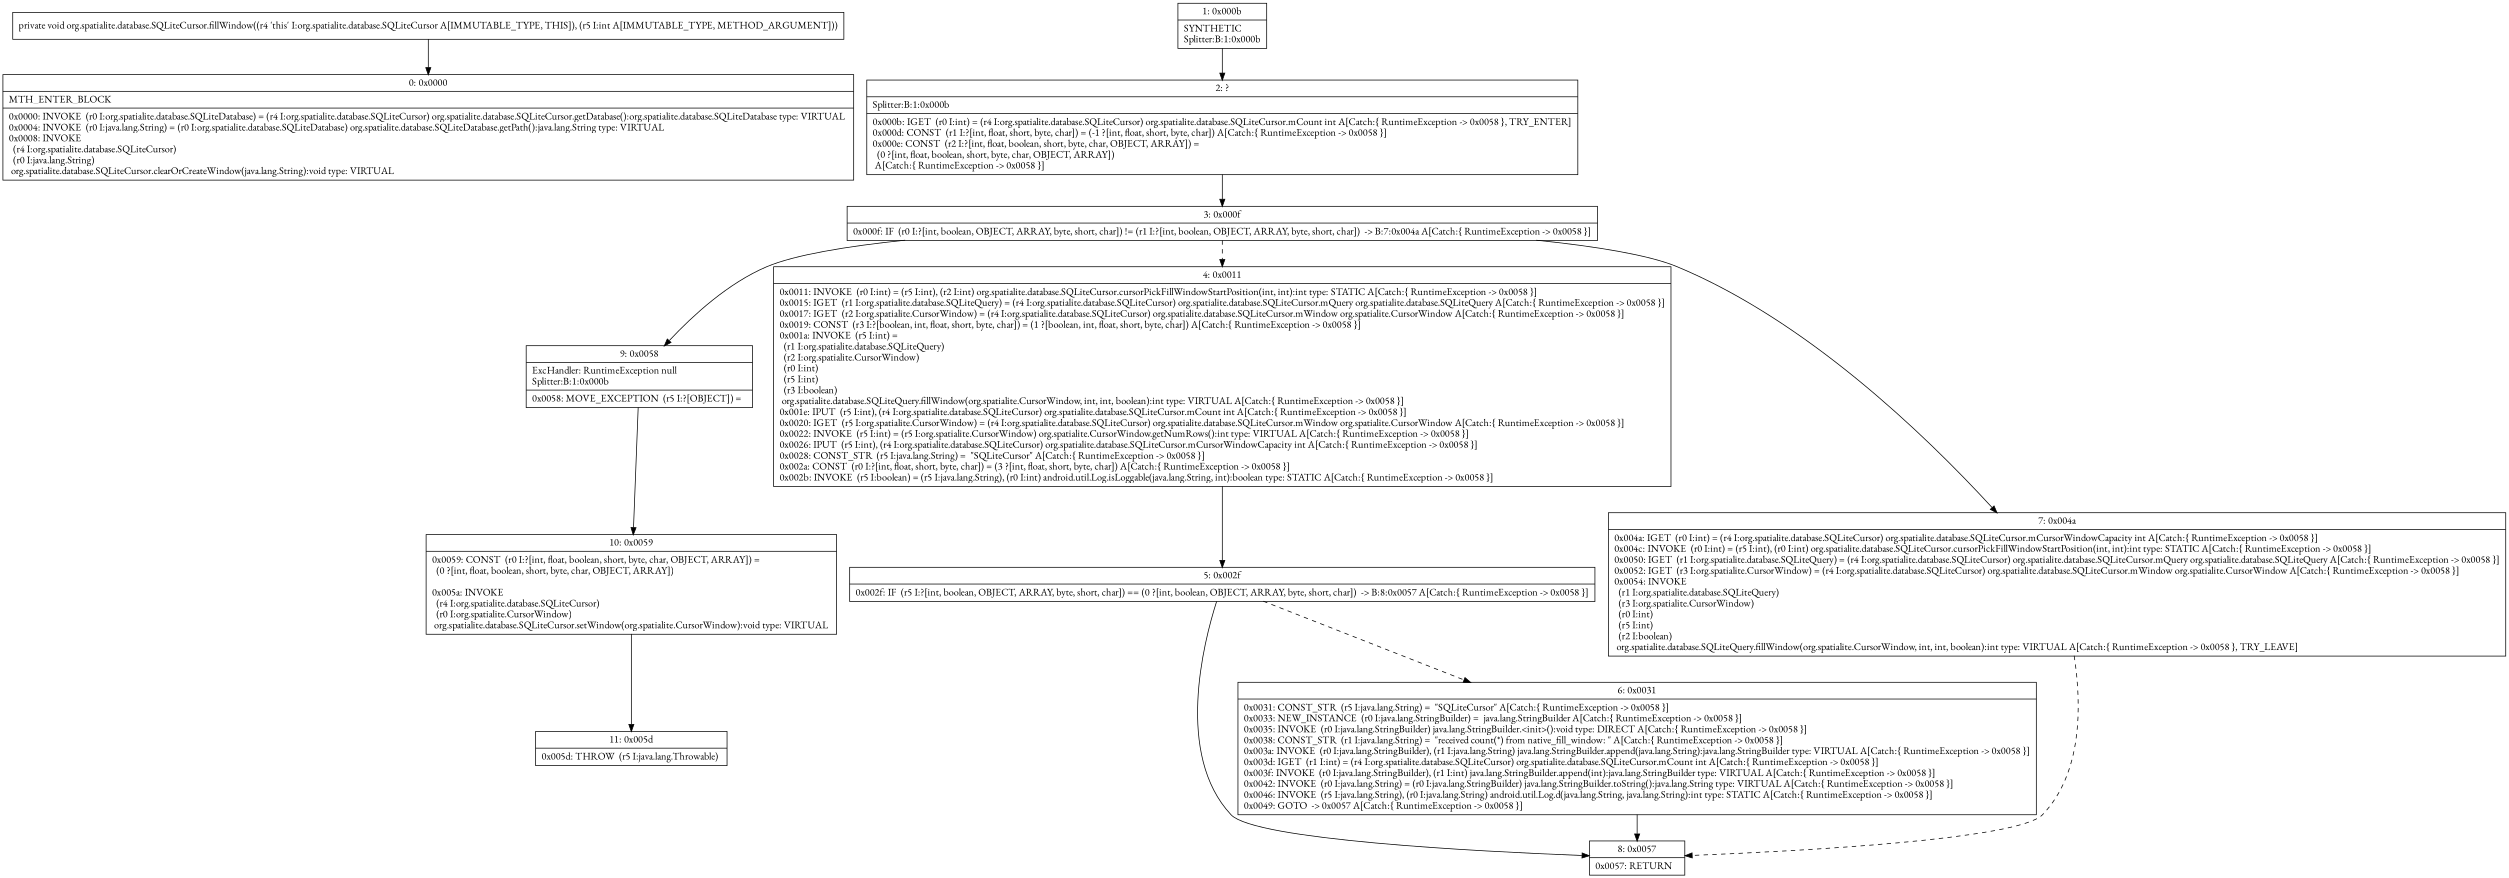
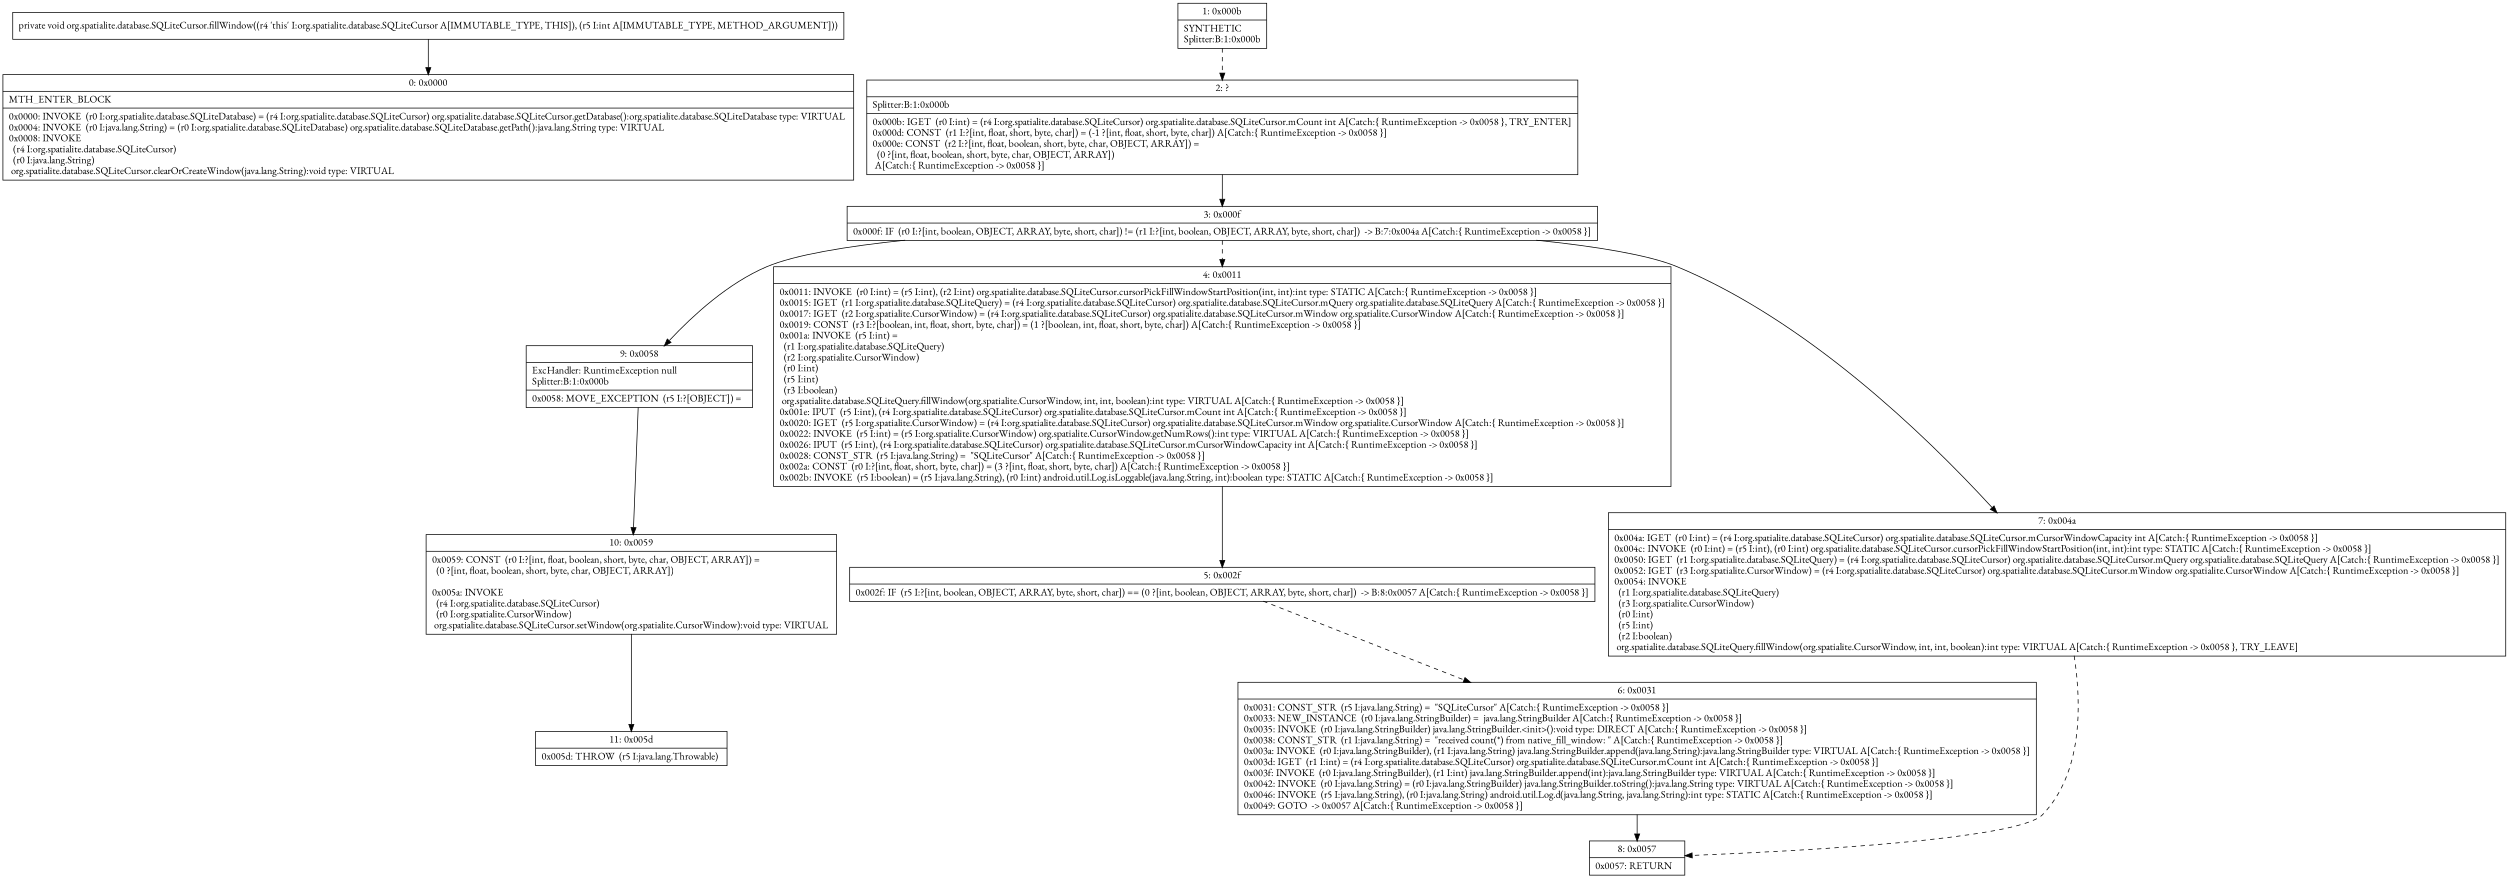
(1222, 61) -> (1222, 61)
(1294, 833) -> none
